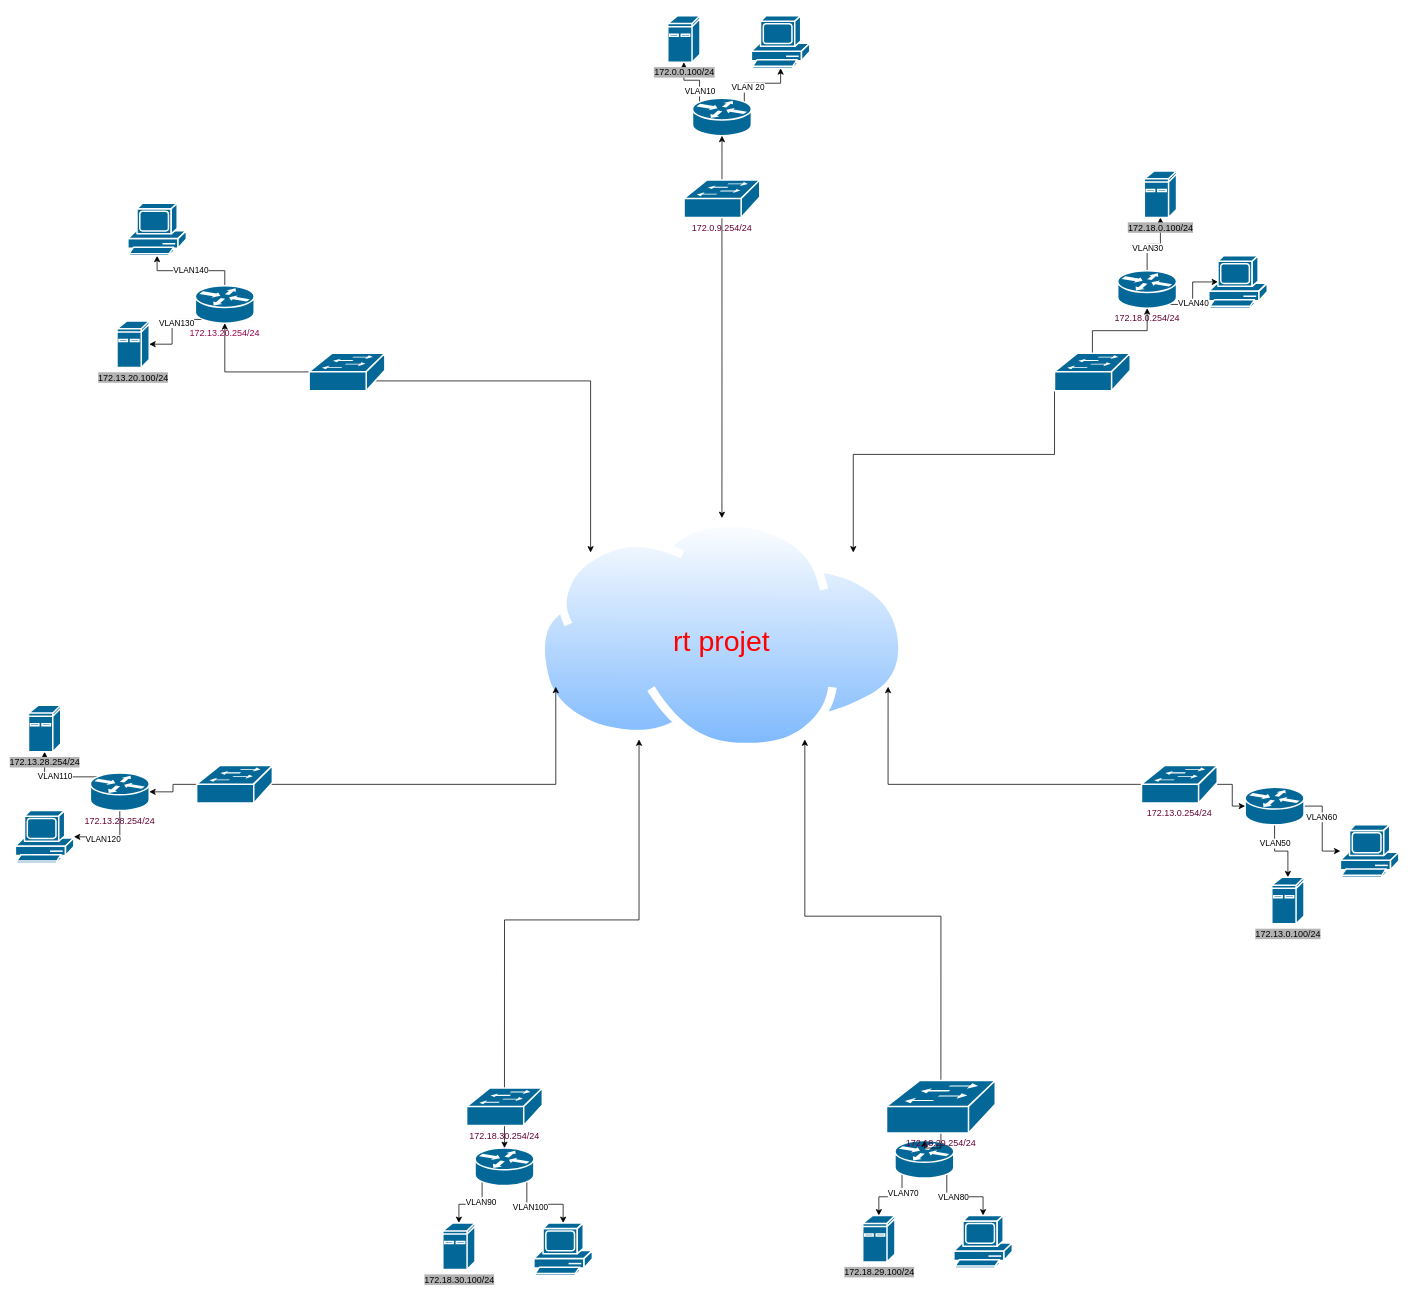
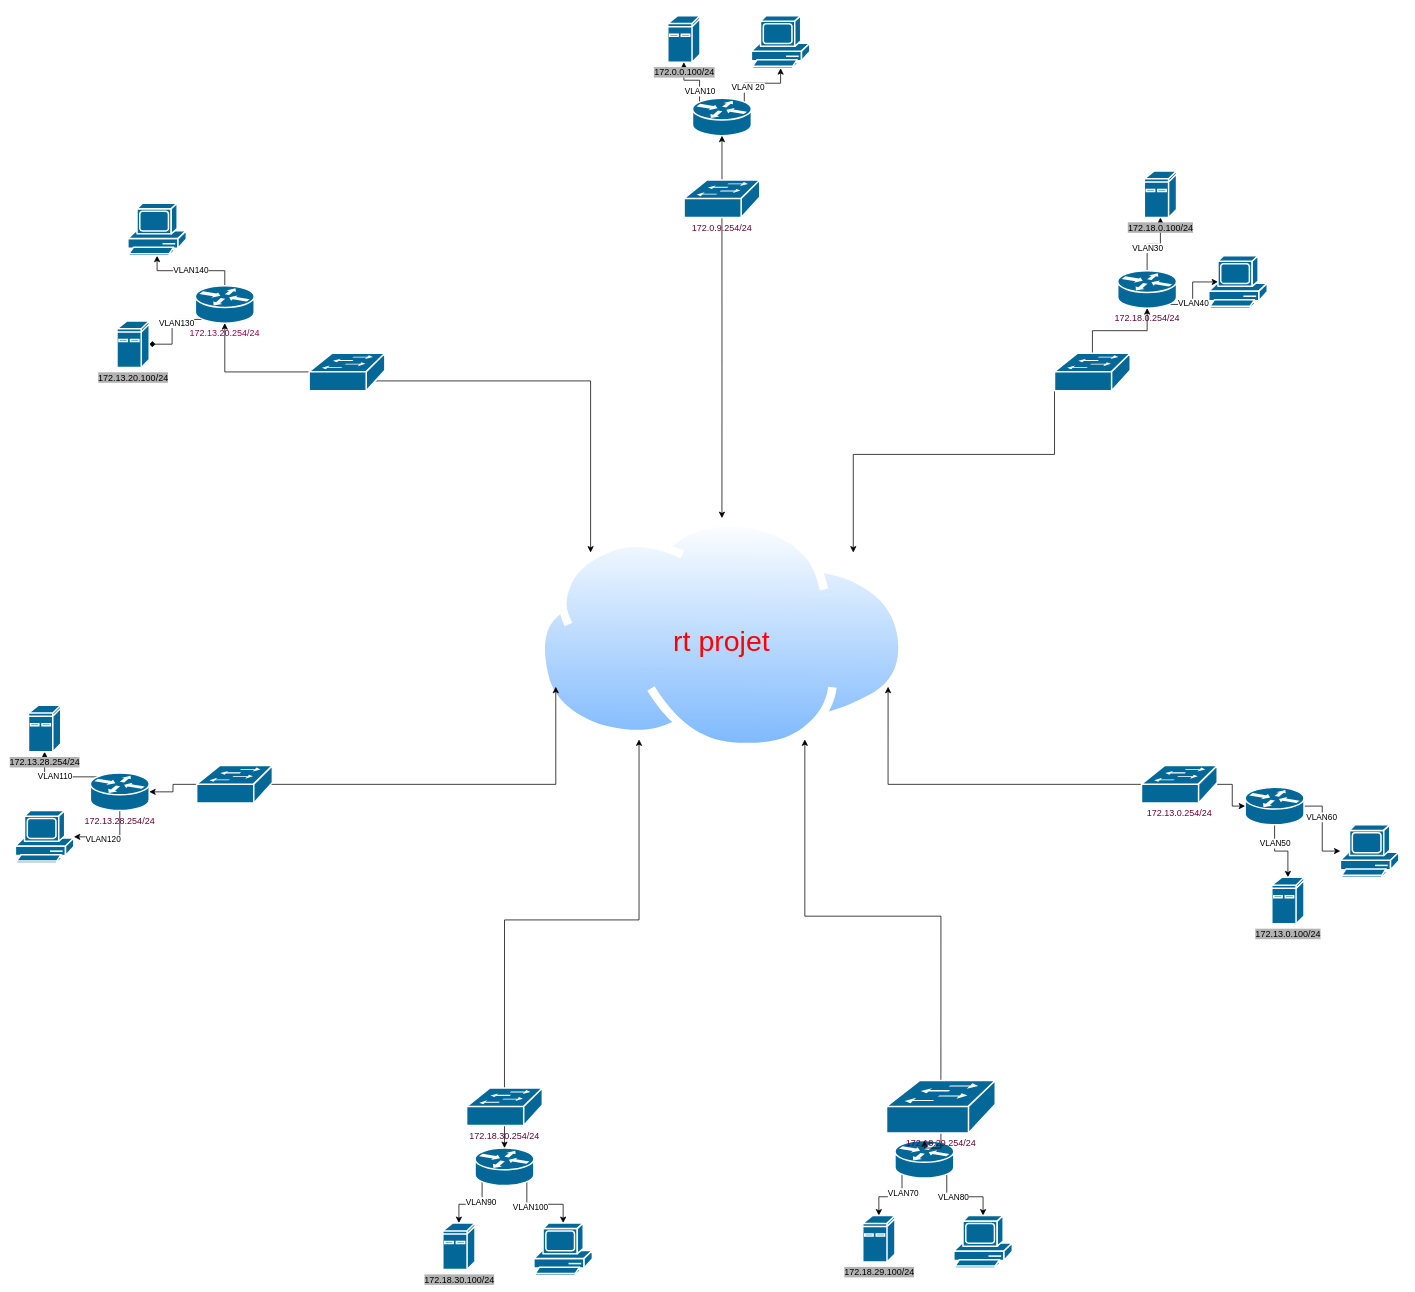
(156, 344) -> (156, 344)
